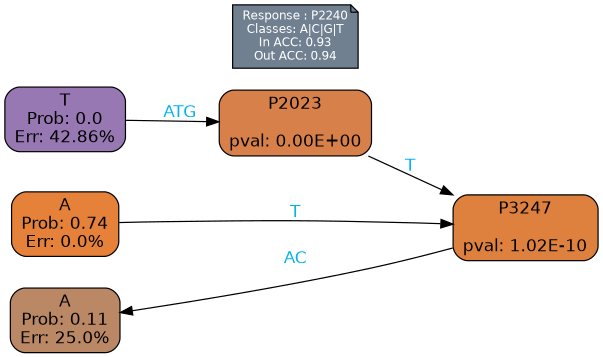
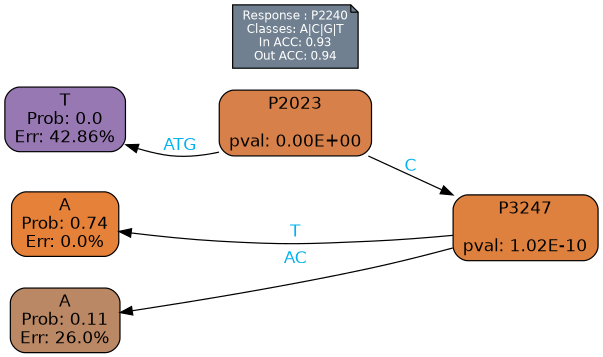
(166, 121) -> (178, 156)
(410, 166) -> (410, 166)
(280, 221) -> (292, 244)
(65, 320) -> (65, 320)
